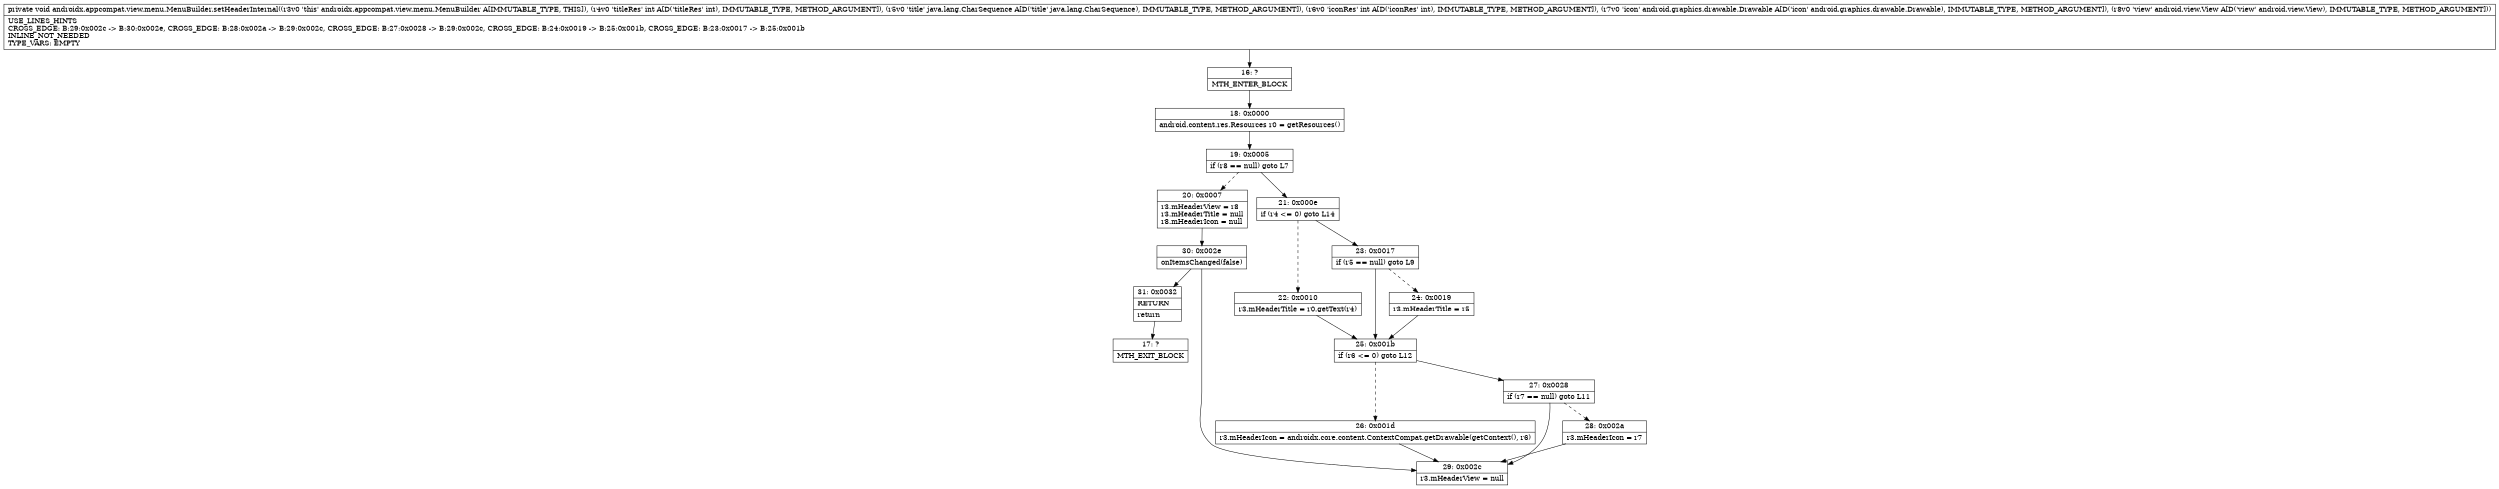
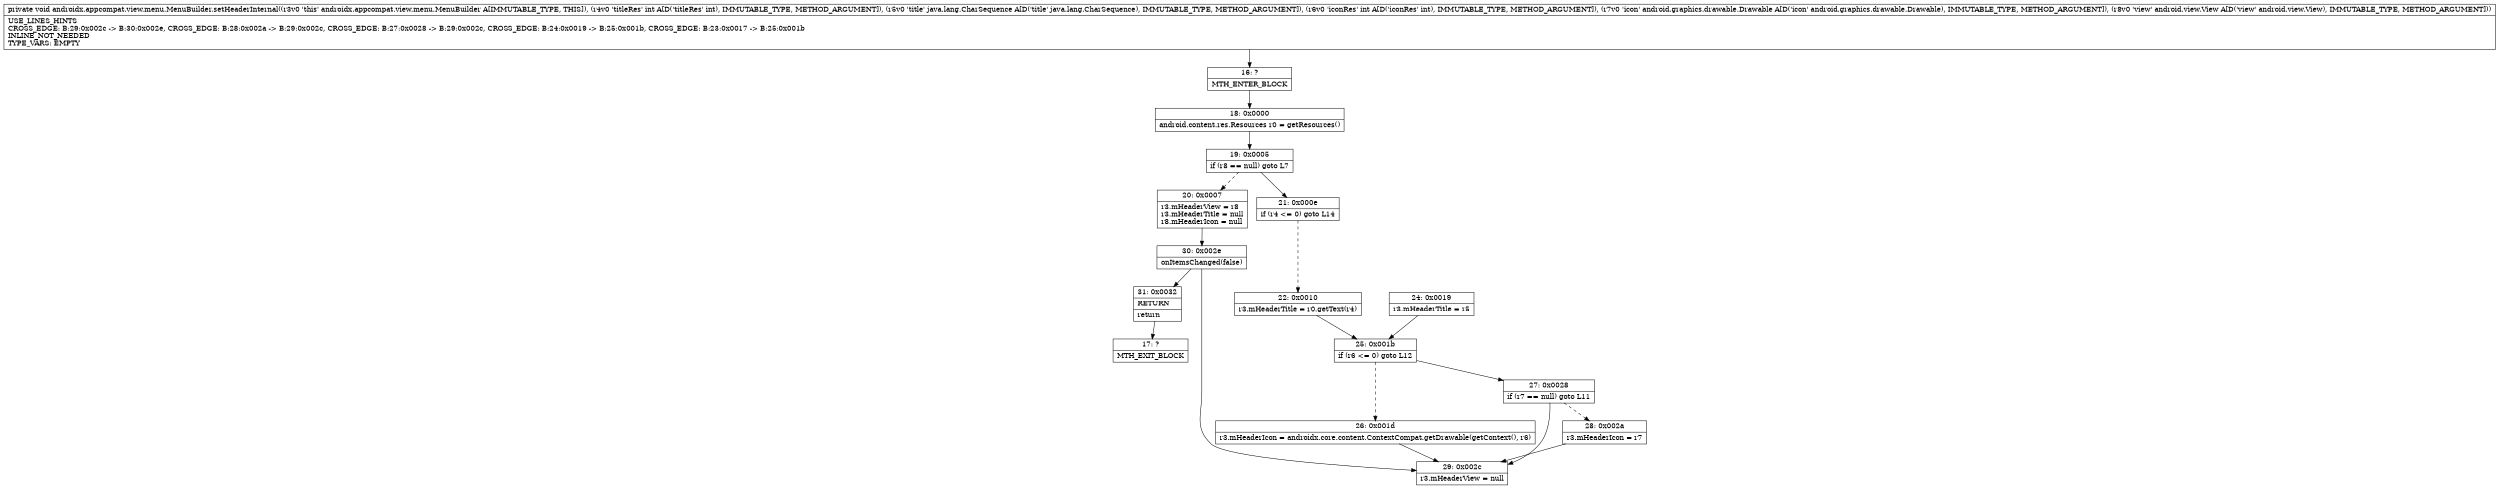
(1375, 257) -> none
